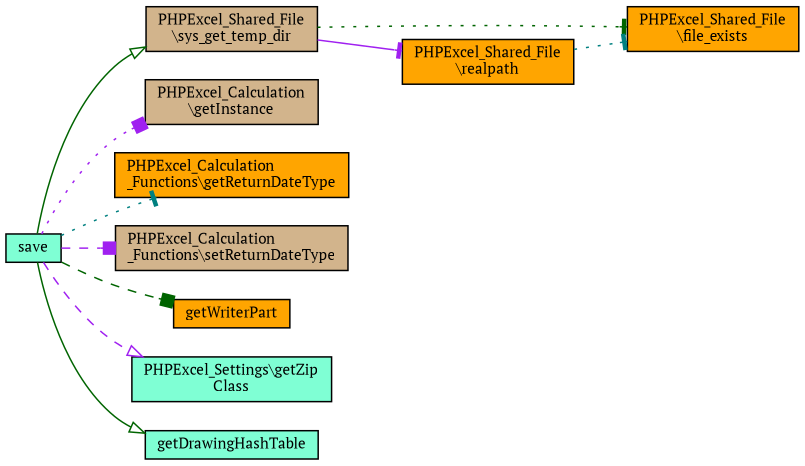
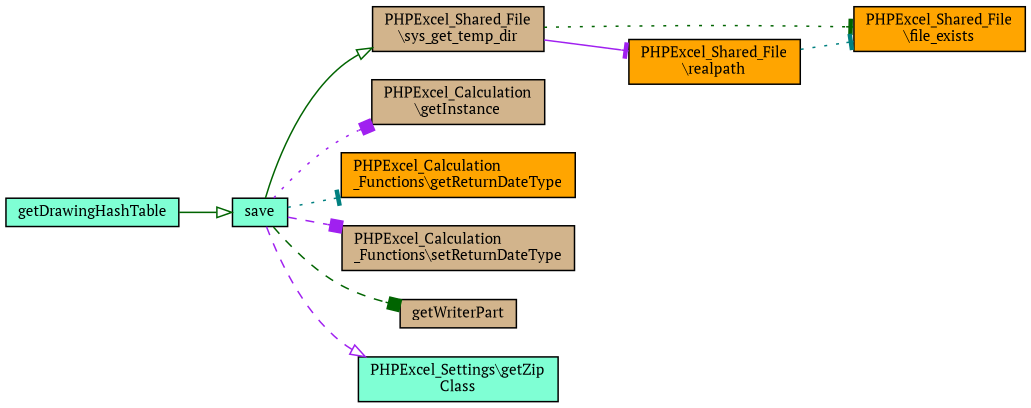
(232, 314) -> (458, 314)
(68, 355) -> (198, 212)
